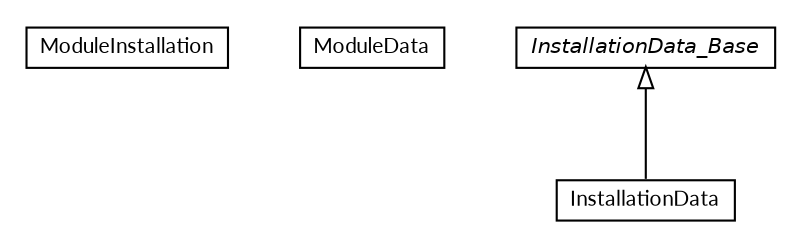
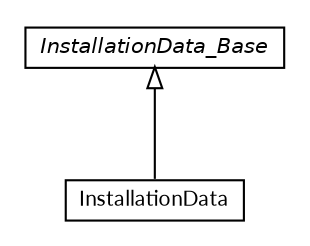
(126, 47) -> none
(372, 47) -> none
